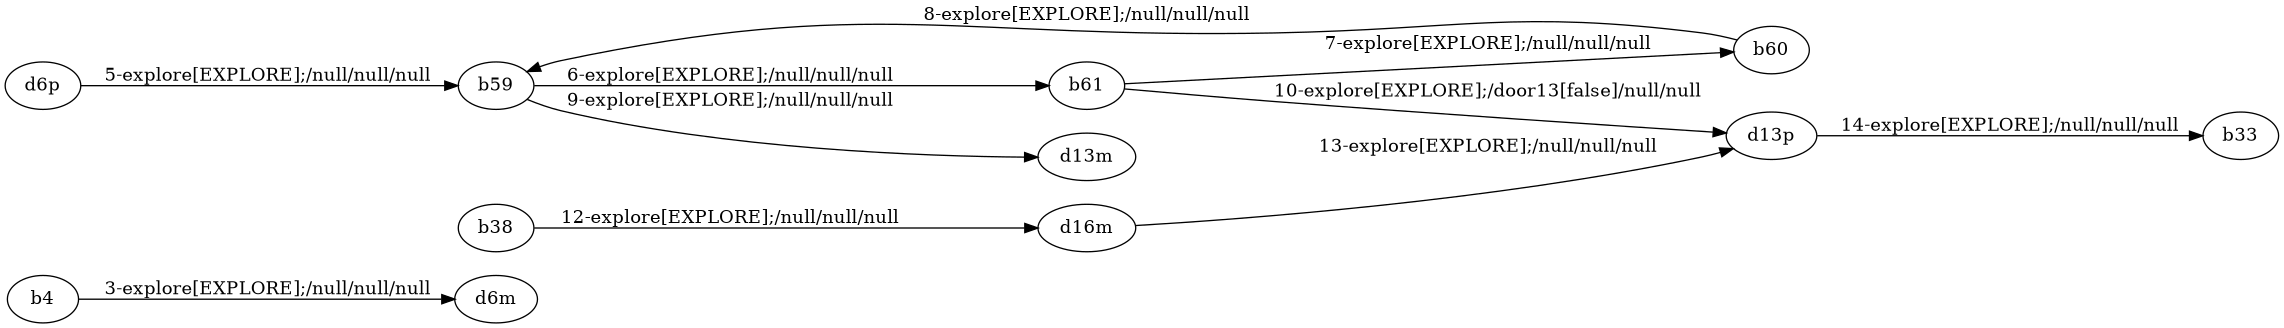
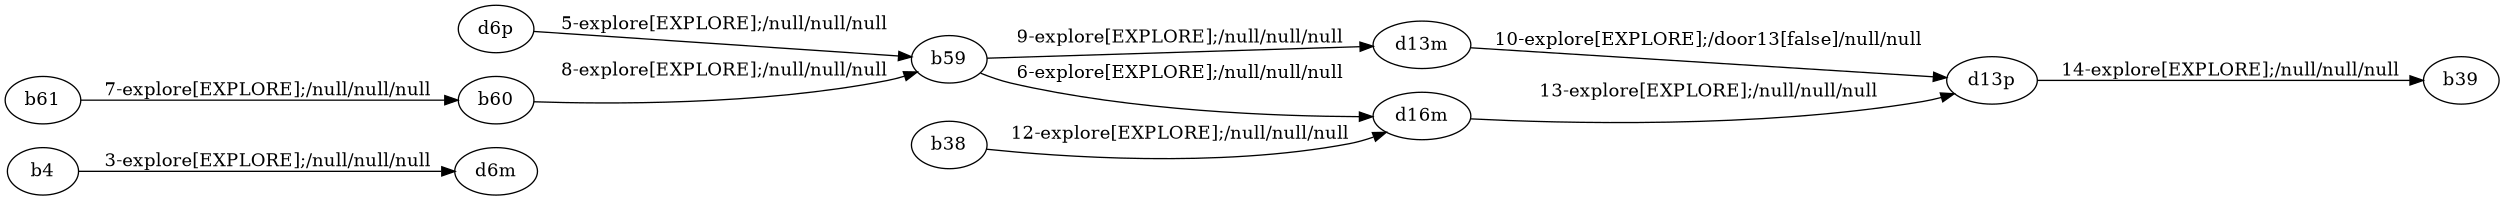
(785, 86) -> (1168, 107)
(1419, 112) -> (1702, 62)
(2241, 136) -> (2461, 80)
